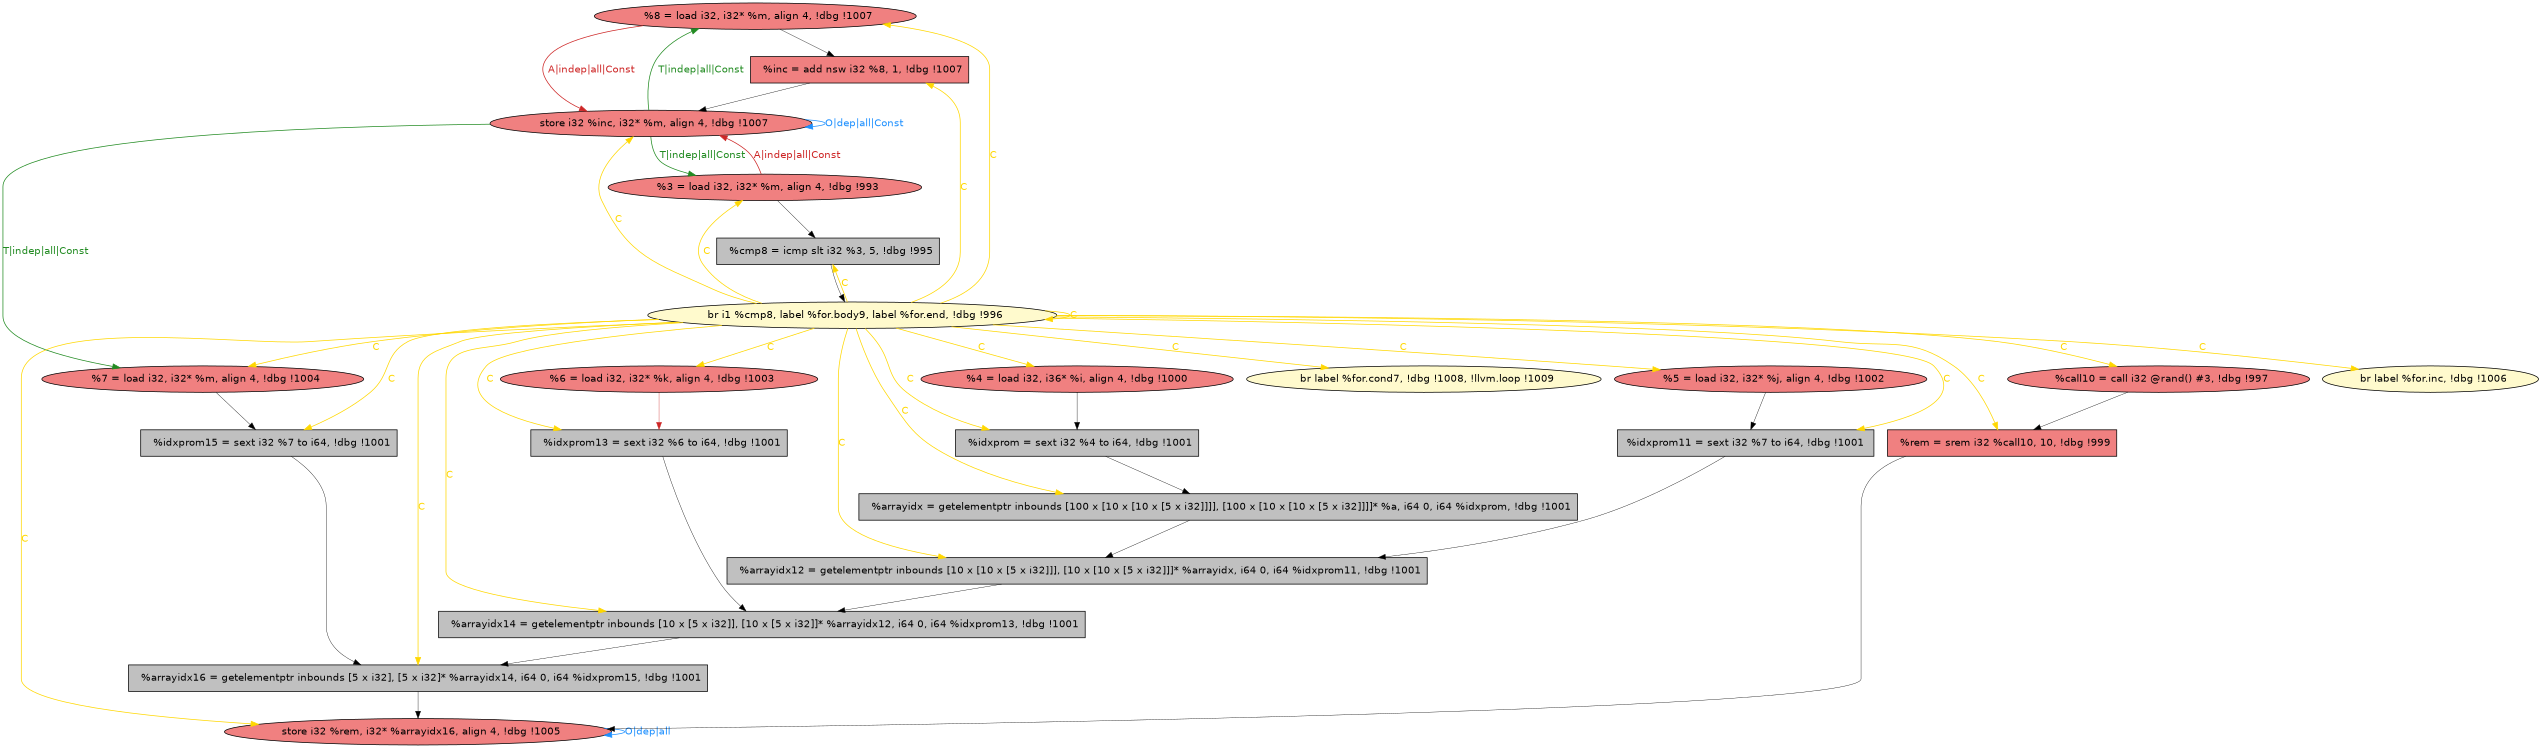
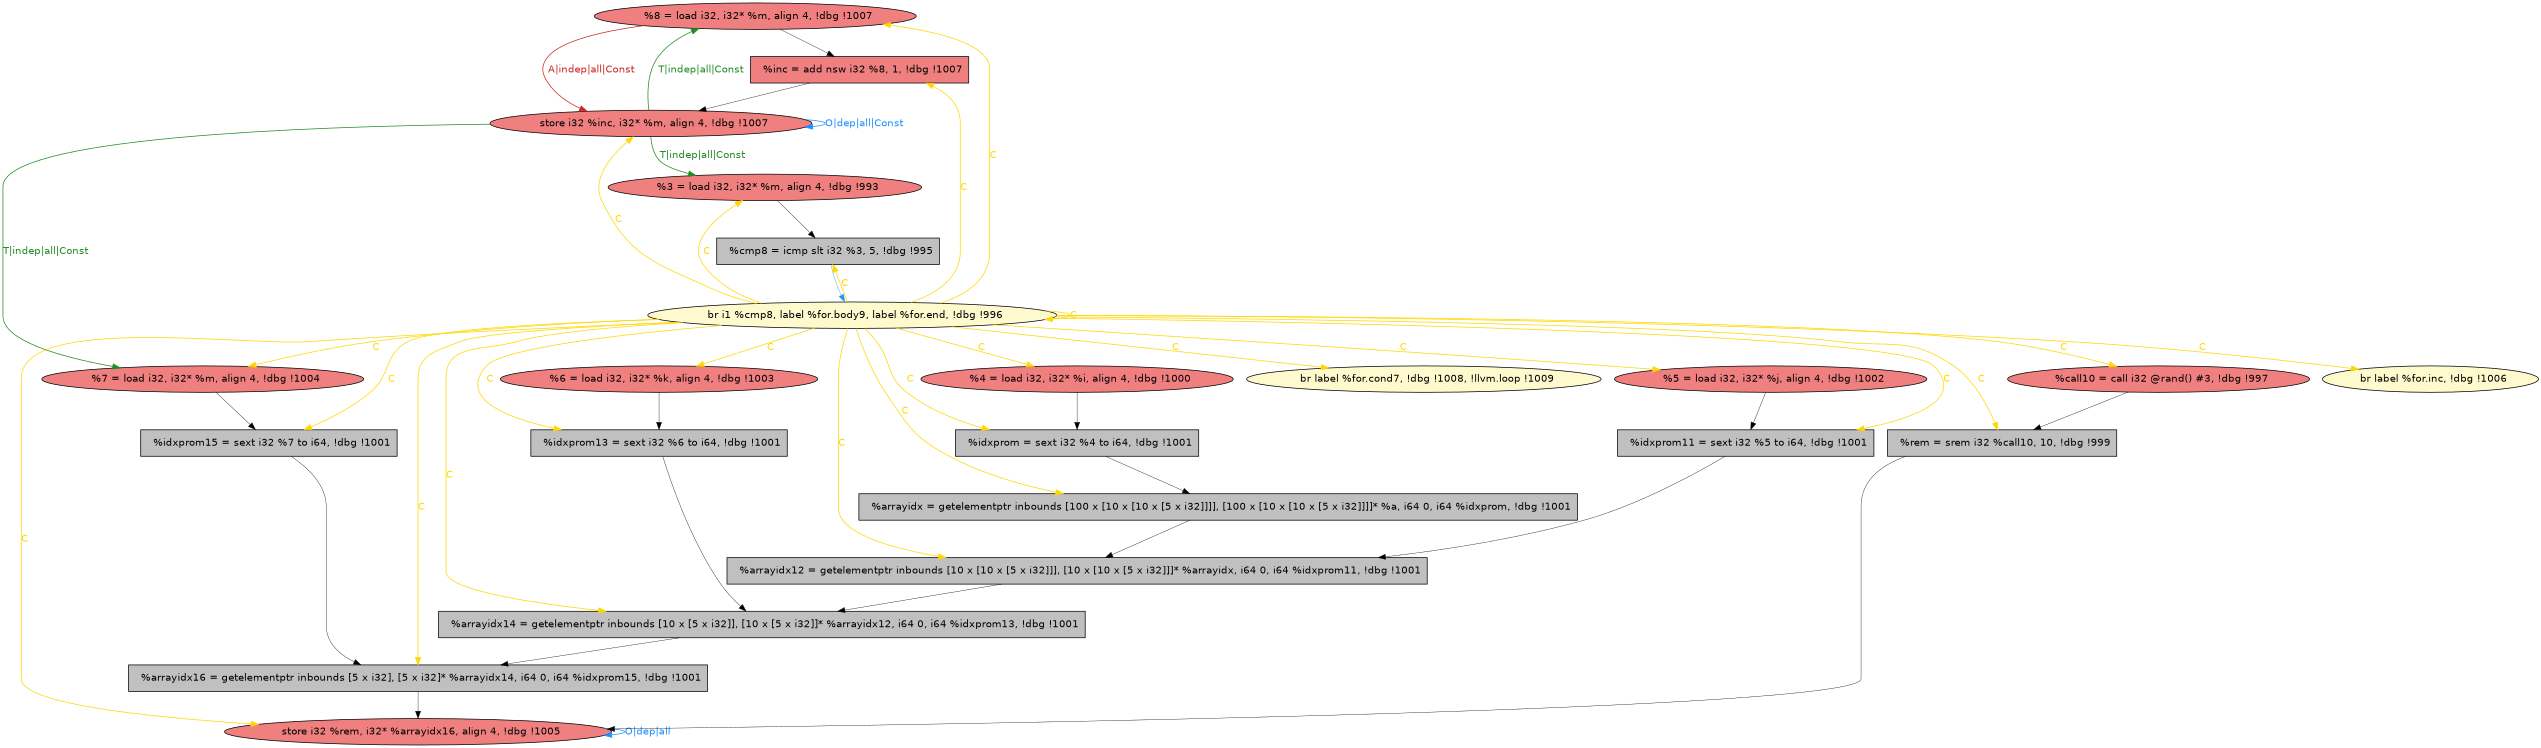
(748, 152) -> none
(835, 280) -> (835, 280)
(1077, 379) -> (1077, 379)
(659, 407) -> (659, 407)
(1746, 443) -> (1746, 443)
(2002, 443) -> (2002, 443)
